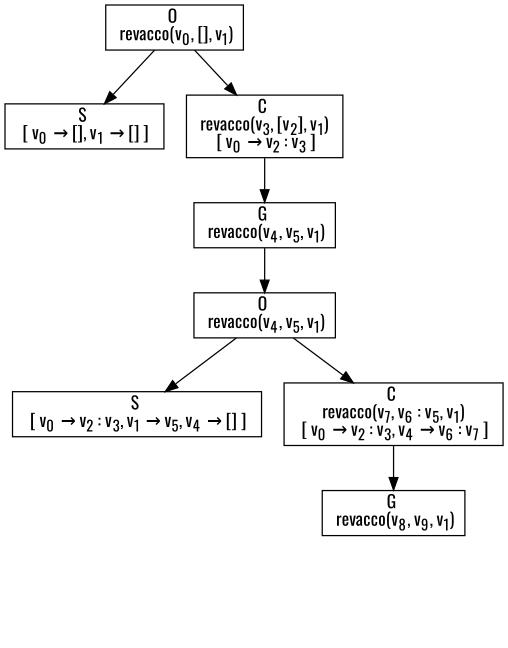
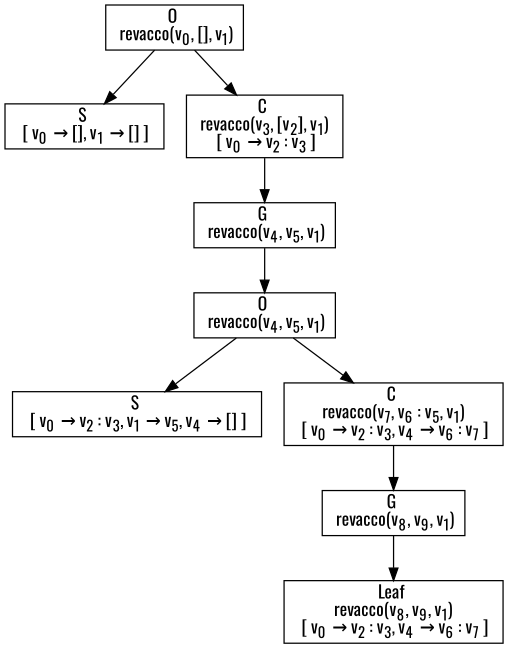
none -> (394, 612)
